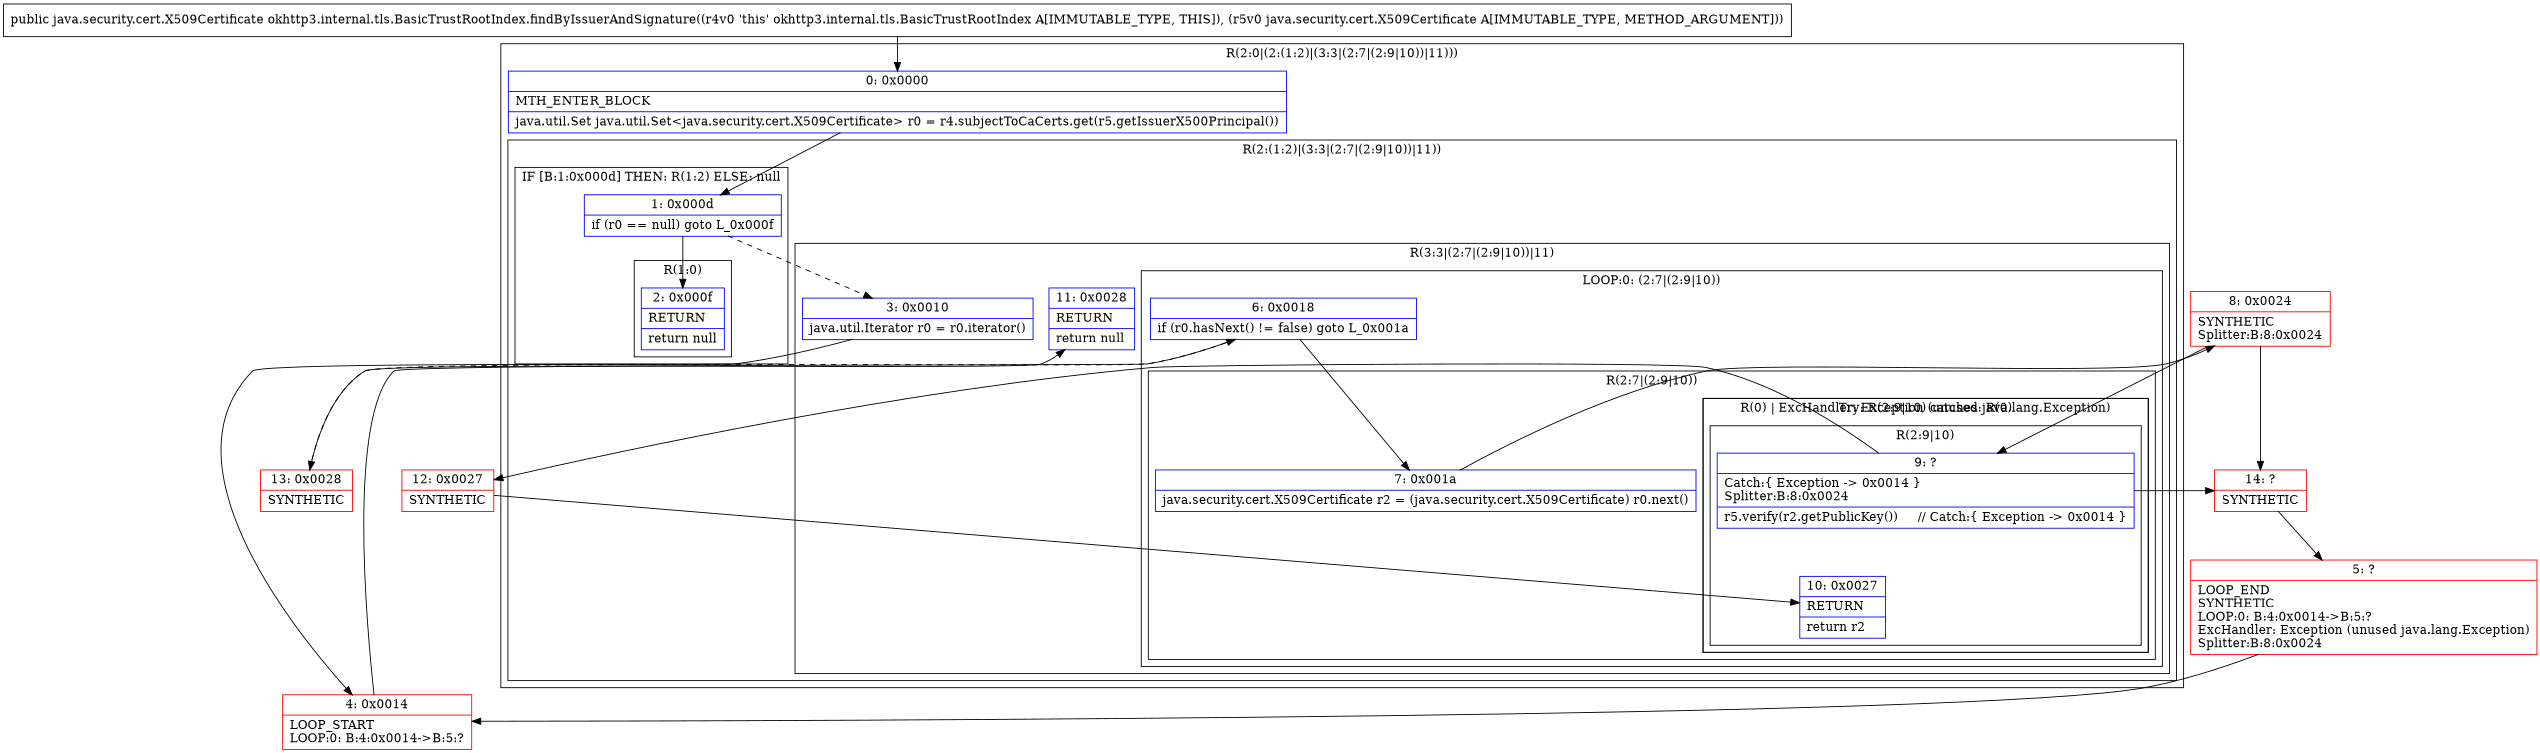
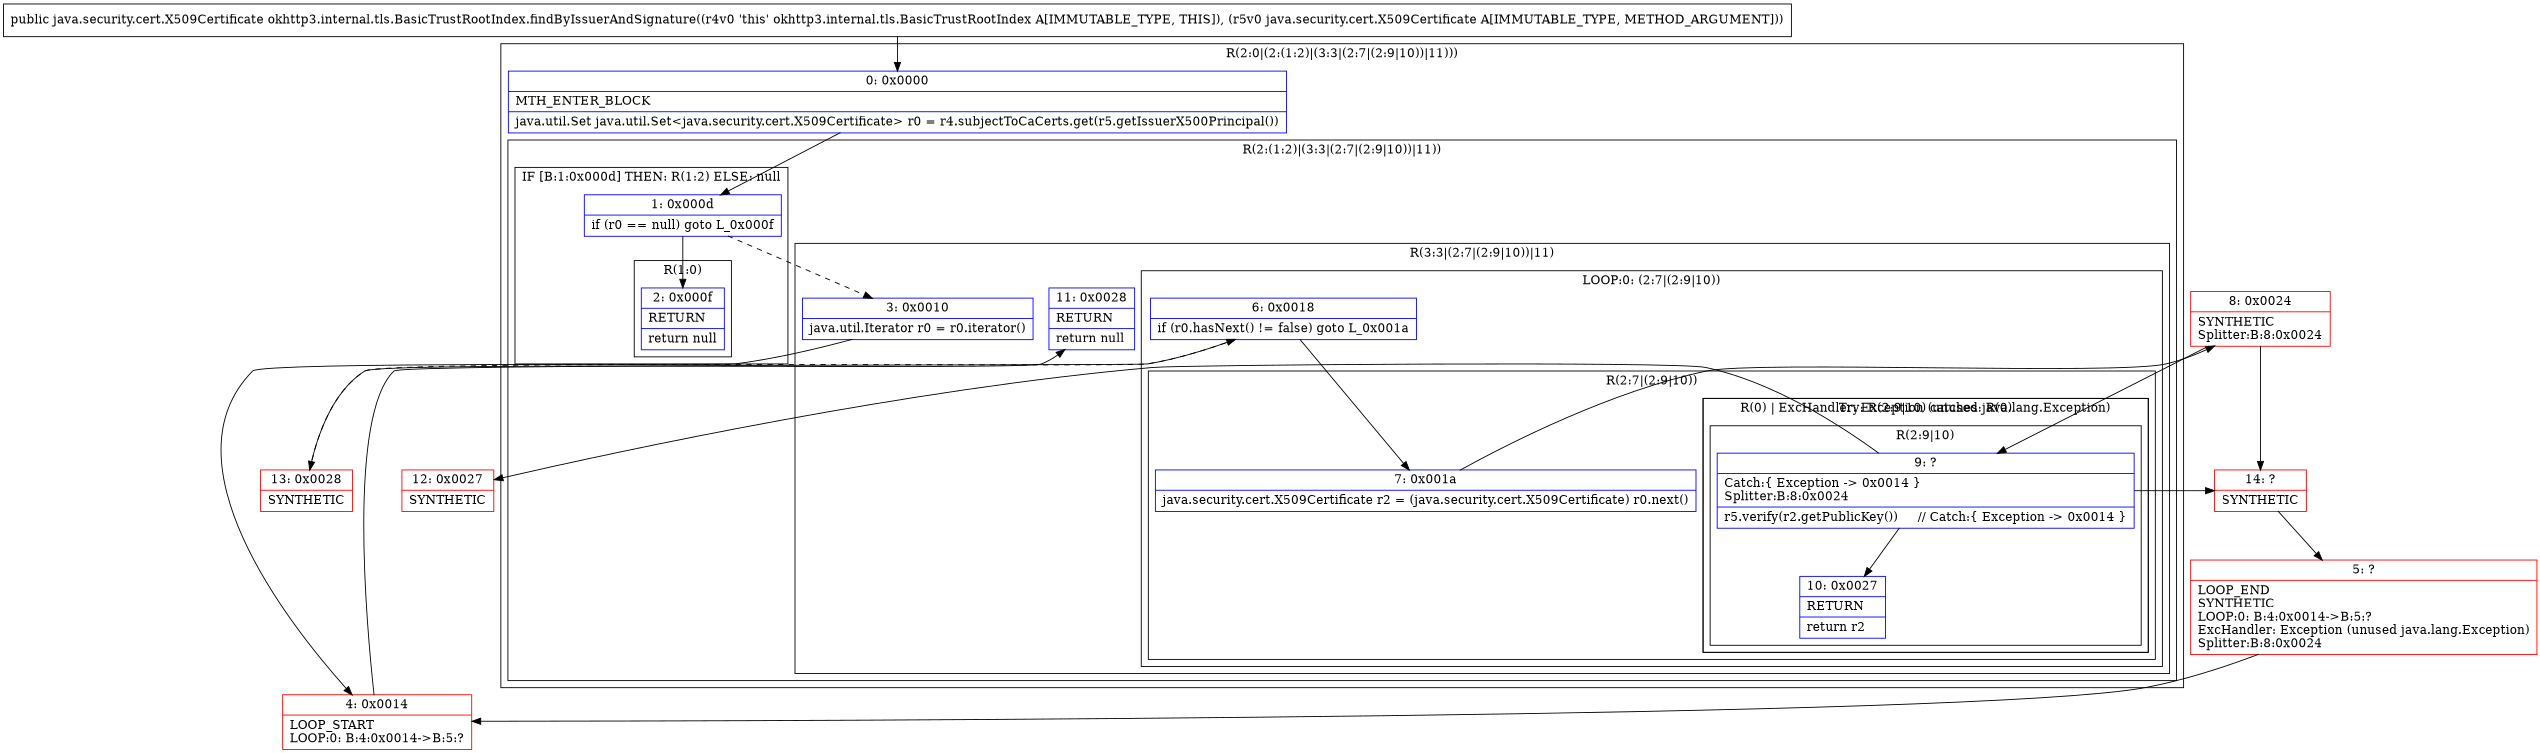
(1110, 546) -> (1884, 549)
